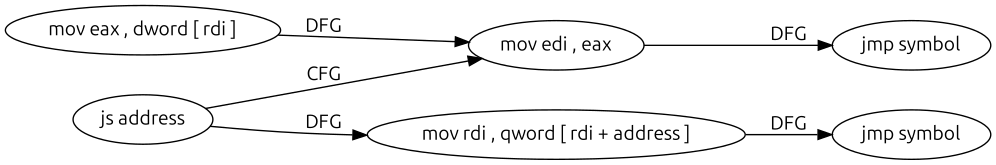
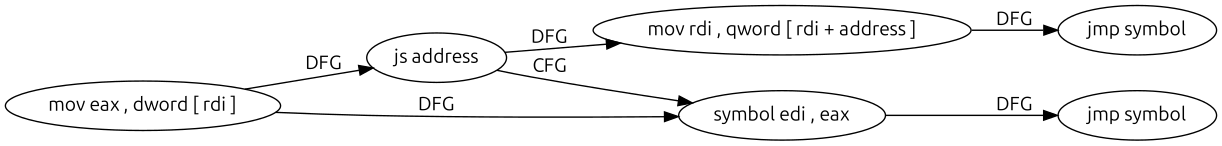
(556, 45) -> (782, 115)
none -> (302, 80)
